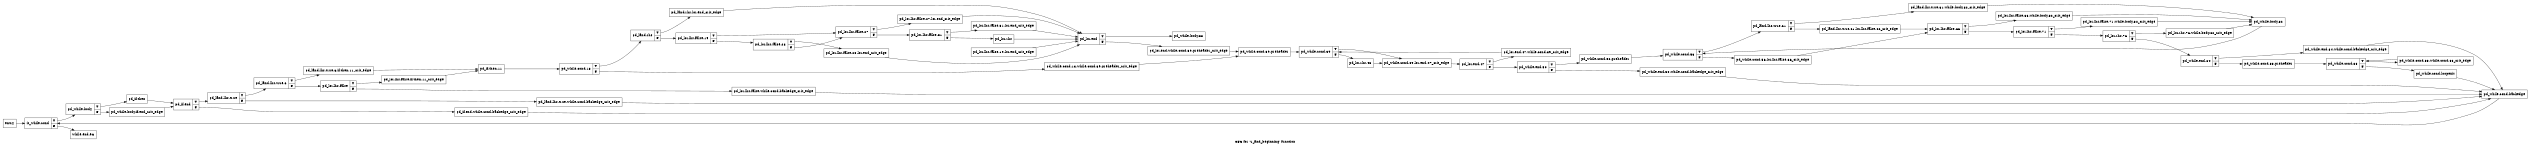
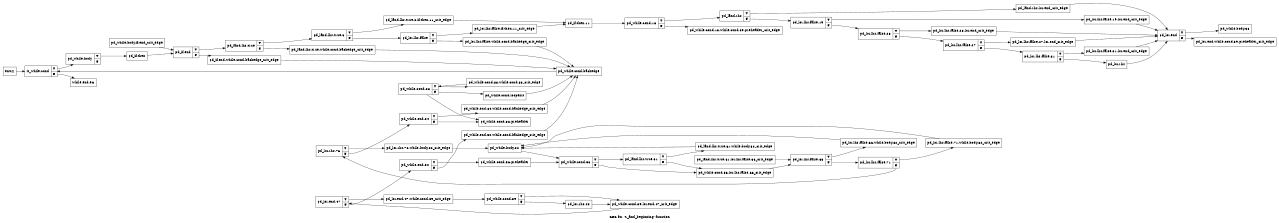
(1806, 29) -> (683, 165)
(775, 35) -> (957, 20)
(1264, 52) -> none
(2309, 64) -> (450, 110)
(104, 112) -> none
